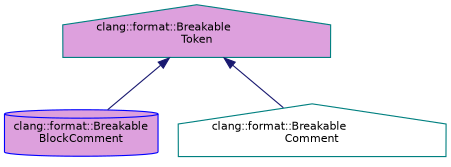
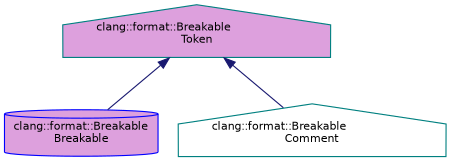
(81, 133) -> (81, 133)
